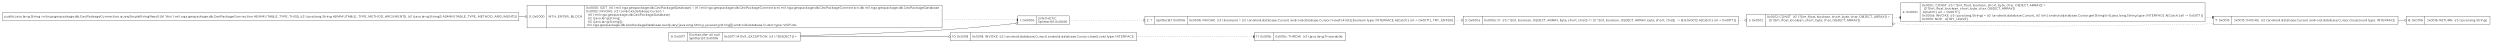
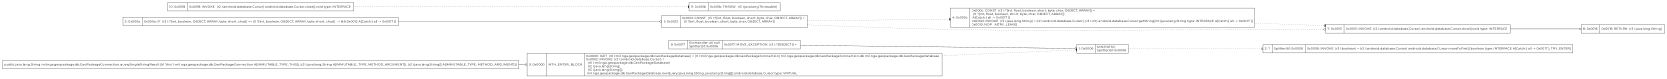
(1458, 20) -> none
(1742, 20) -> (529, 22)
(2054, 26) -> (1065, 31)
(874, 37) -> none
